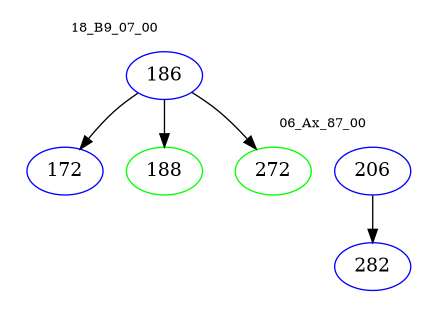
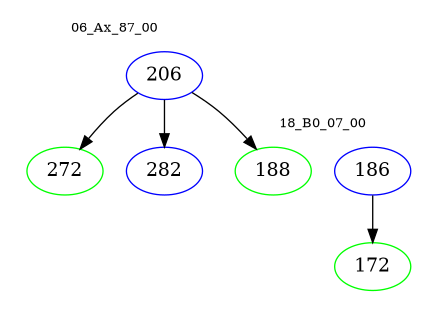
(115, 29) -> (323, 124)
(164, 117) -> (233, 124)
(233, 124) -> (111, 114)
(65, 171) -> (373, 267)
